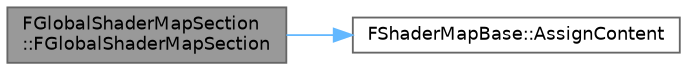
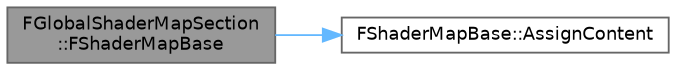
(147, 35) -> (141, 35)
